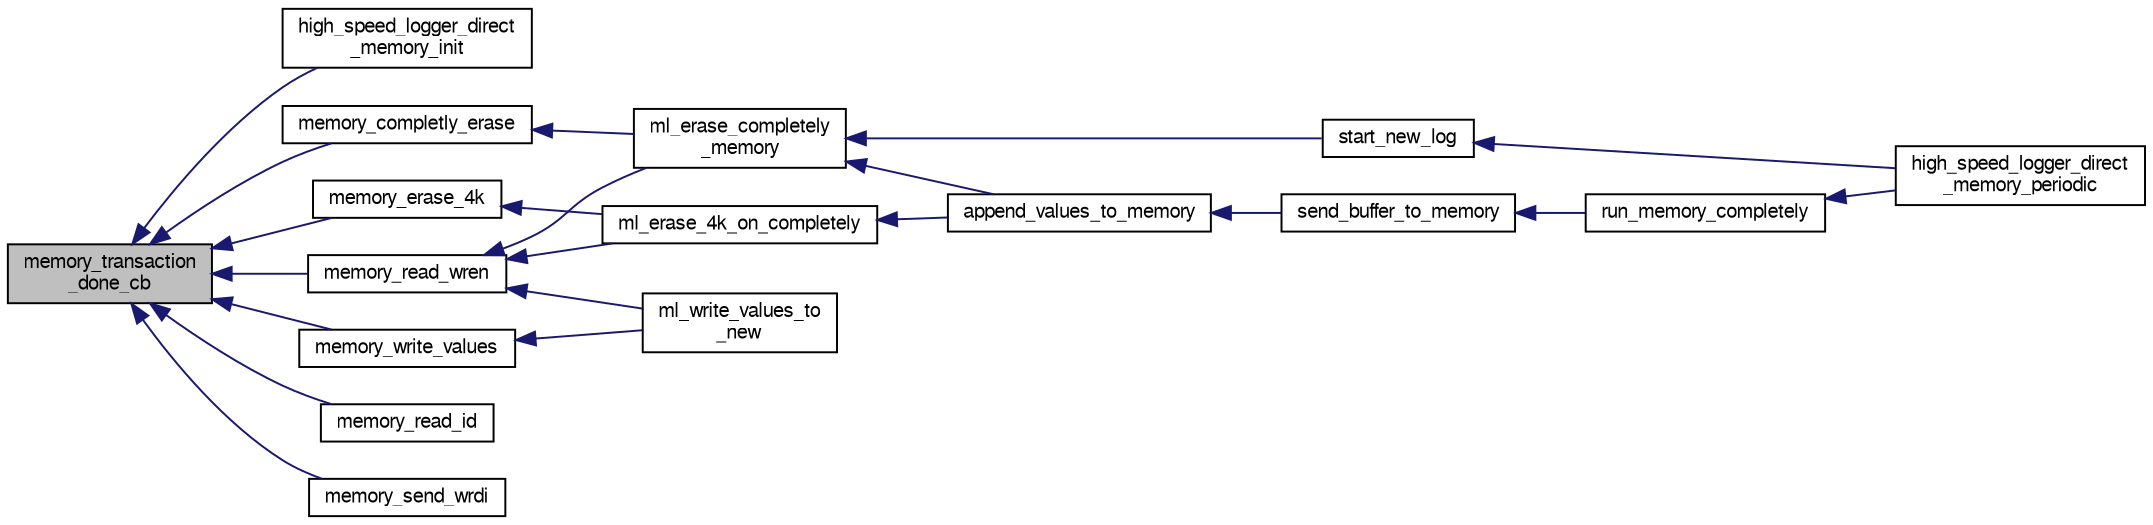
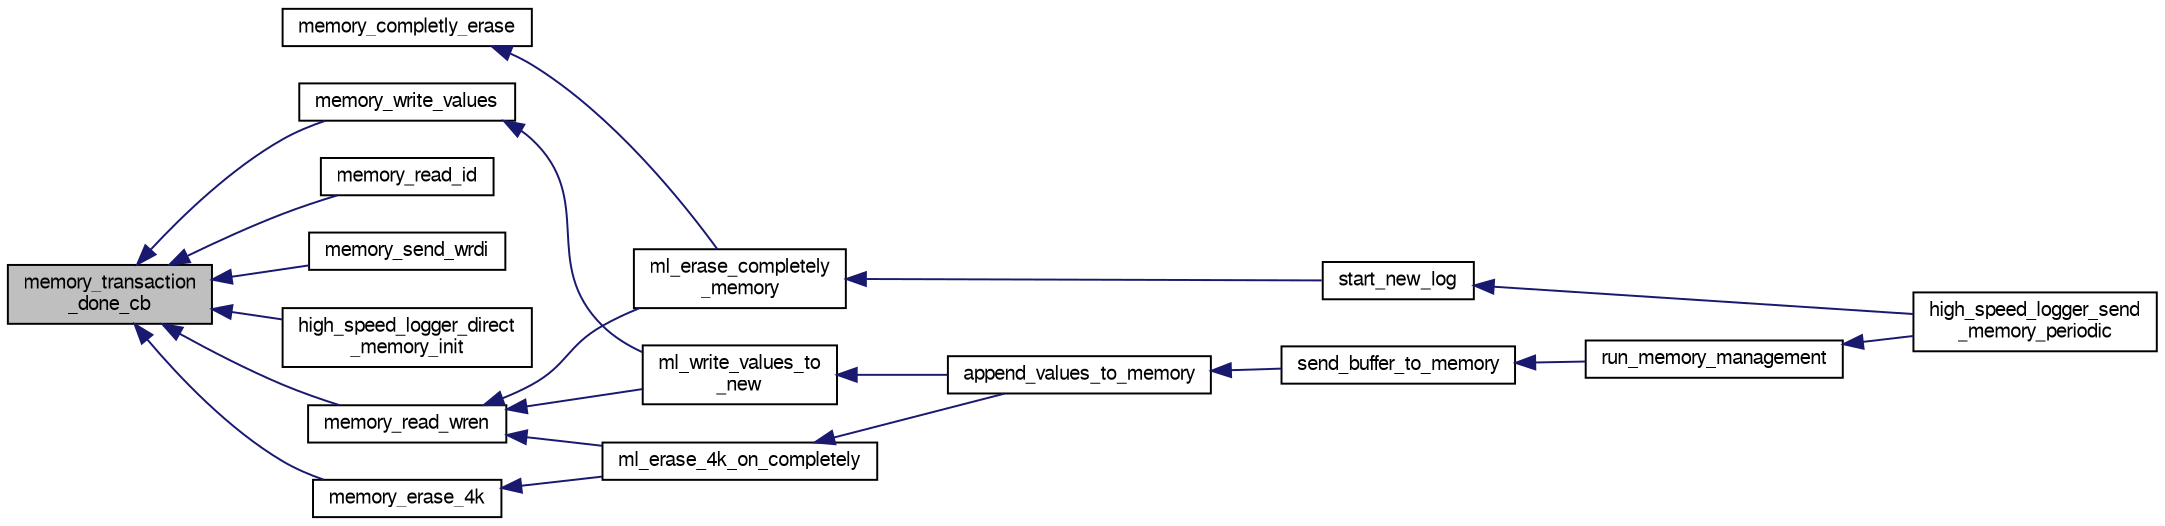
(2020, 176) -> (2035, 322)
(929, 180) -> (902, 375)
(245, 181) -> none
(1705, 213) -> (1714, 359)
